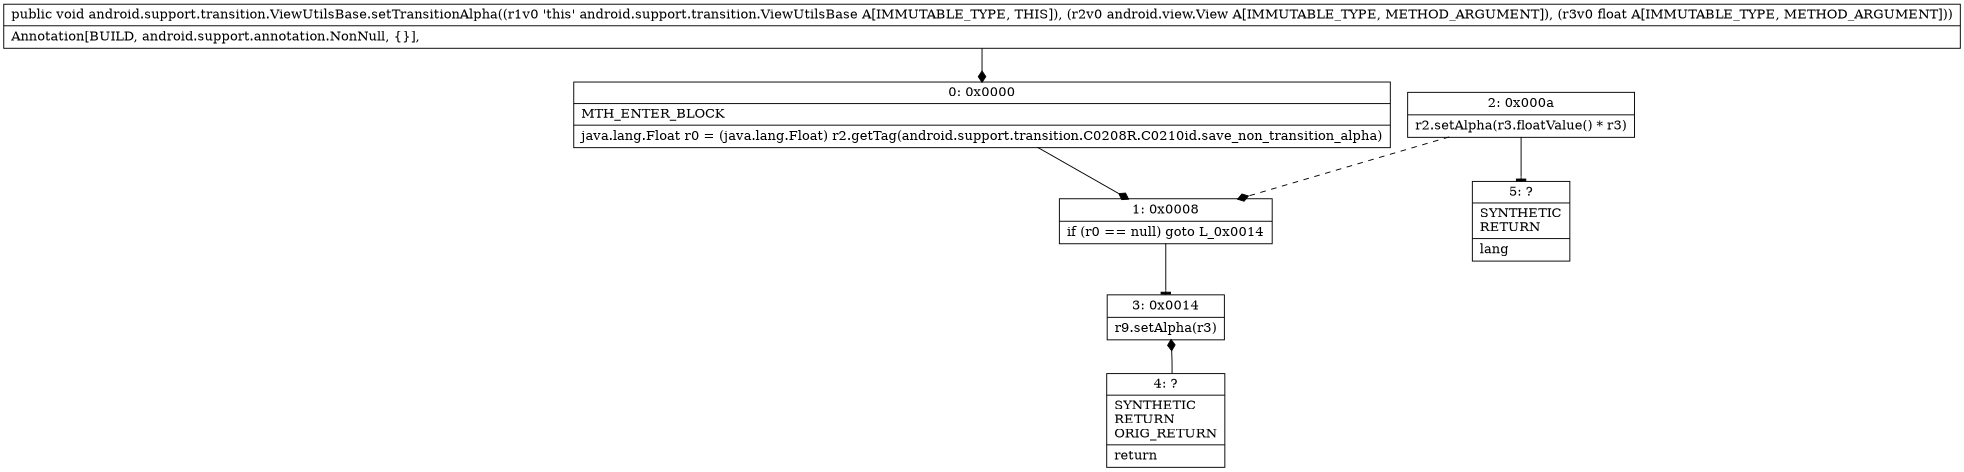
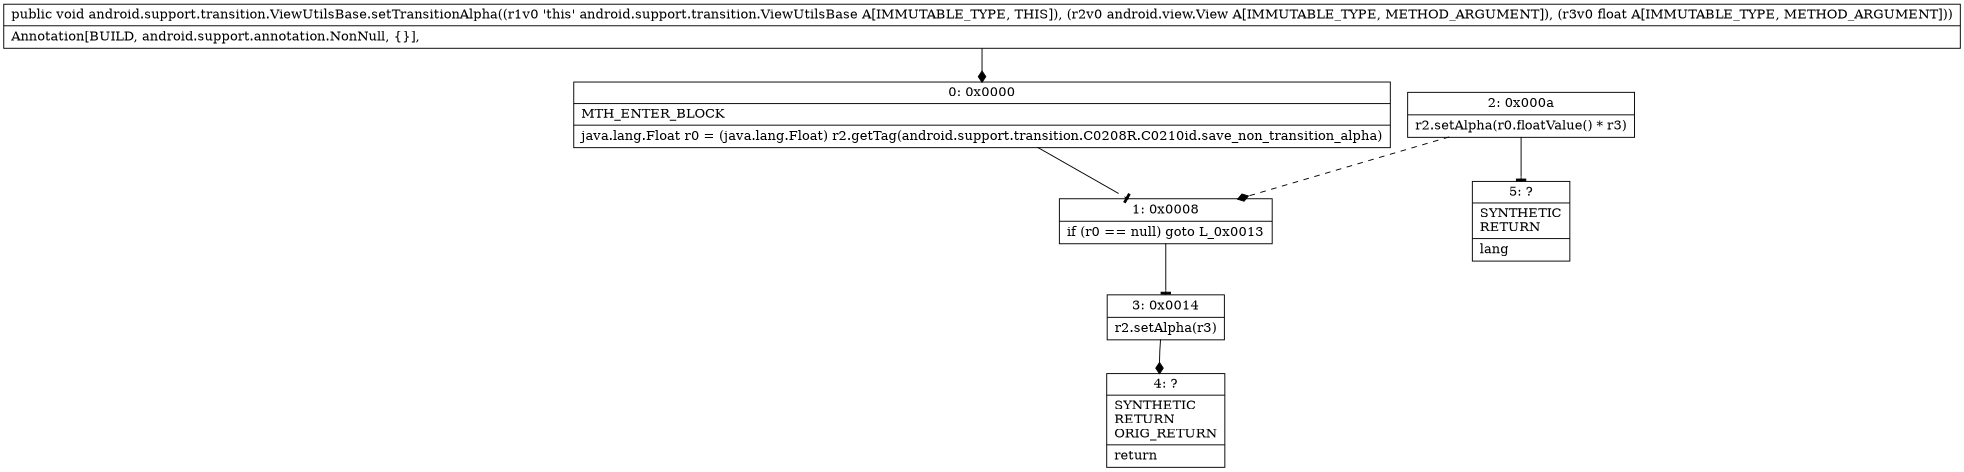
(1521, 126) -> (1521, 126)
(1078, 170) -> (1078, 170)
(1166, 232) -> (1166, 232)
(1166, 328) -> (1166, 328)
(1172, 362) -> (1160, 351)
